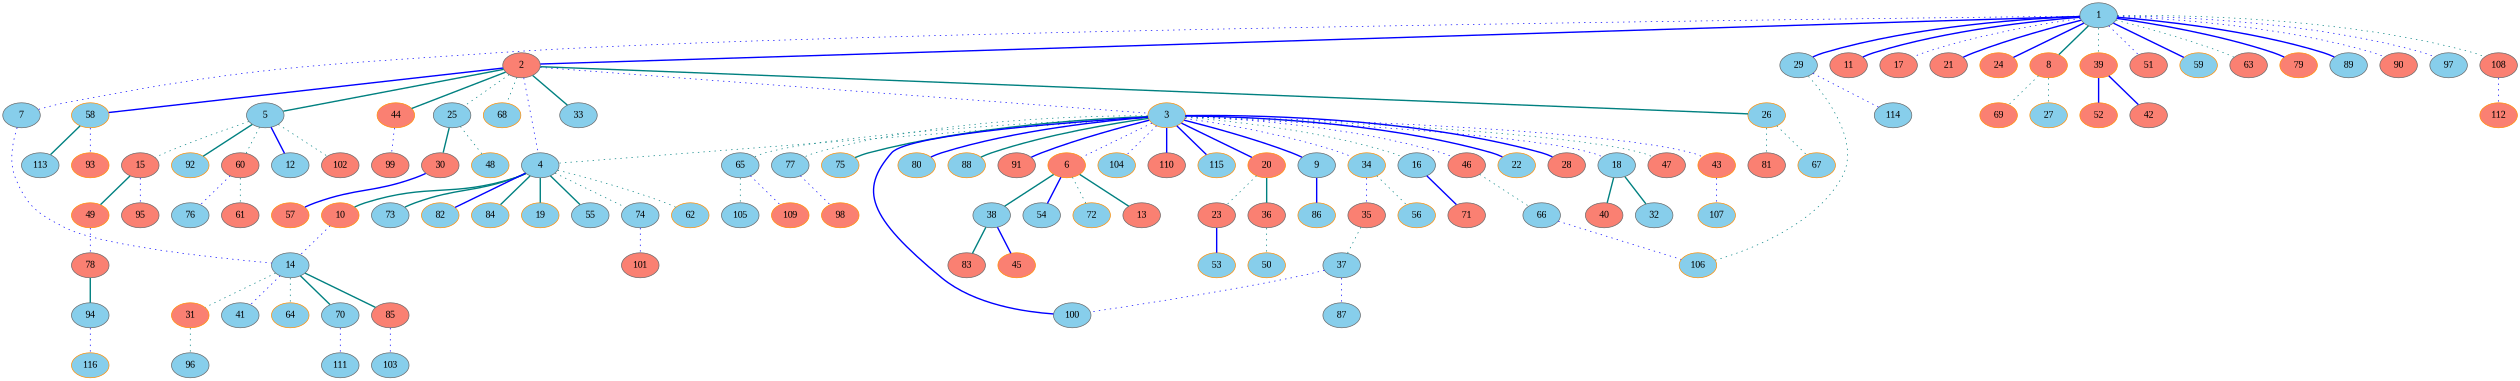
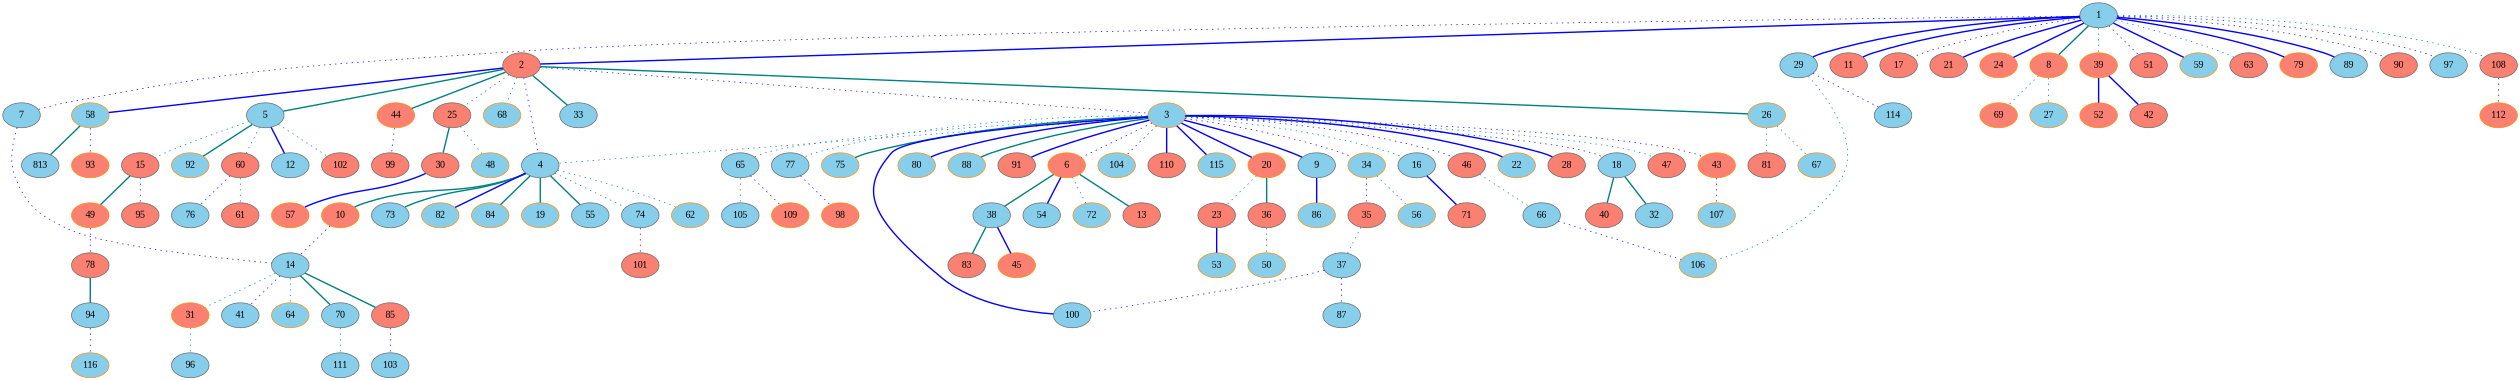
(452, 115) -> (452, 115)
(40, 165) -> (40, 165)
(340, 340) -> (340, 340)
